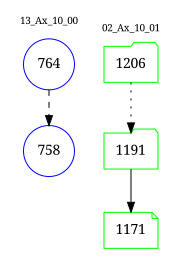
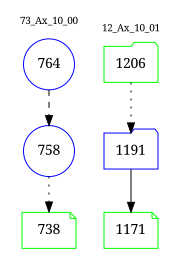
(49, 22) -> (49, 22)
(131, 29) -> (131, 29)
(131, 151) -> (131, 151)
none -> (49, 230)
